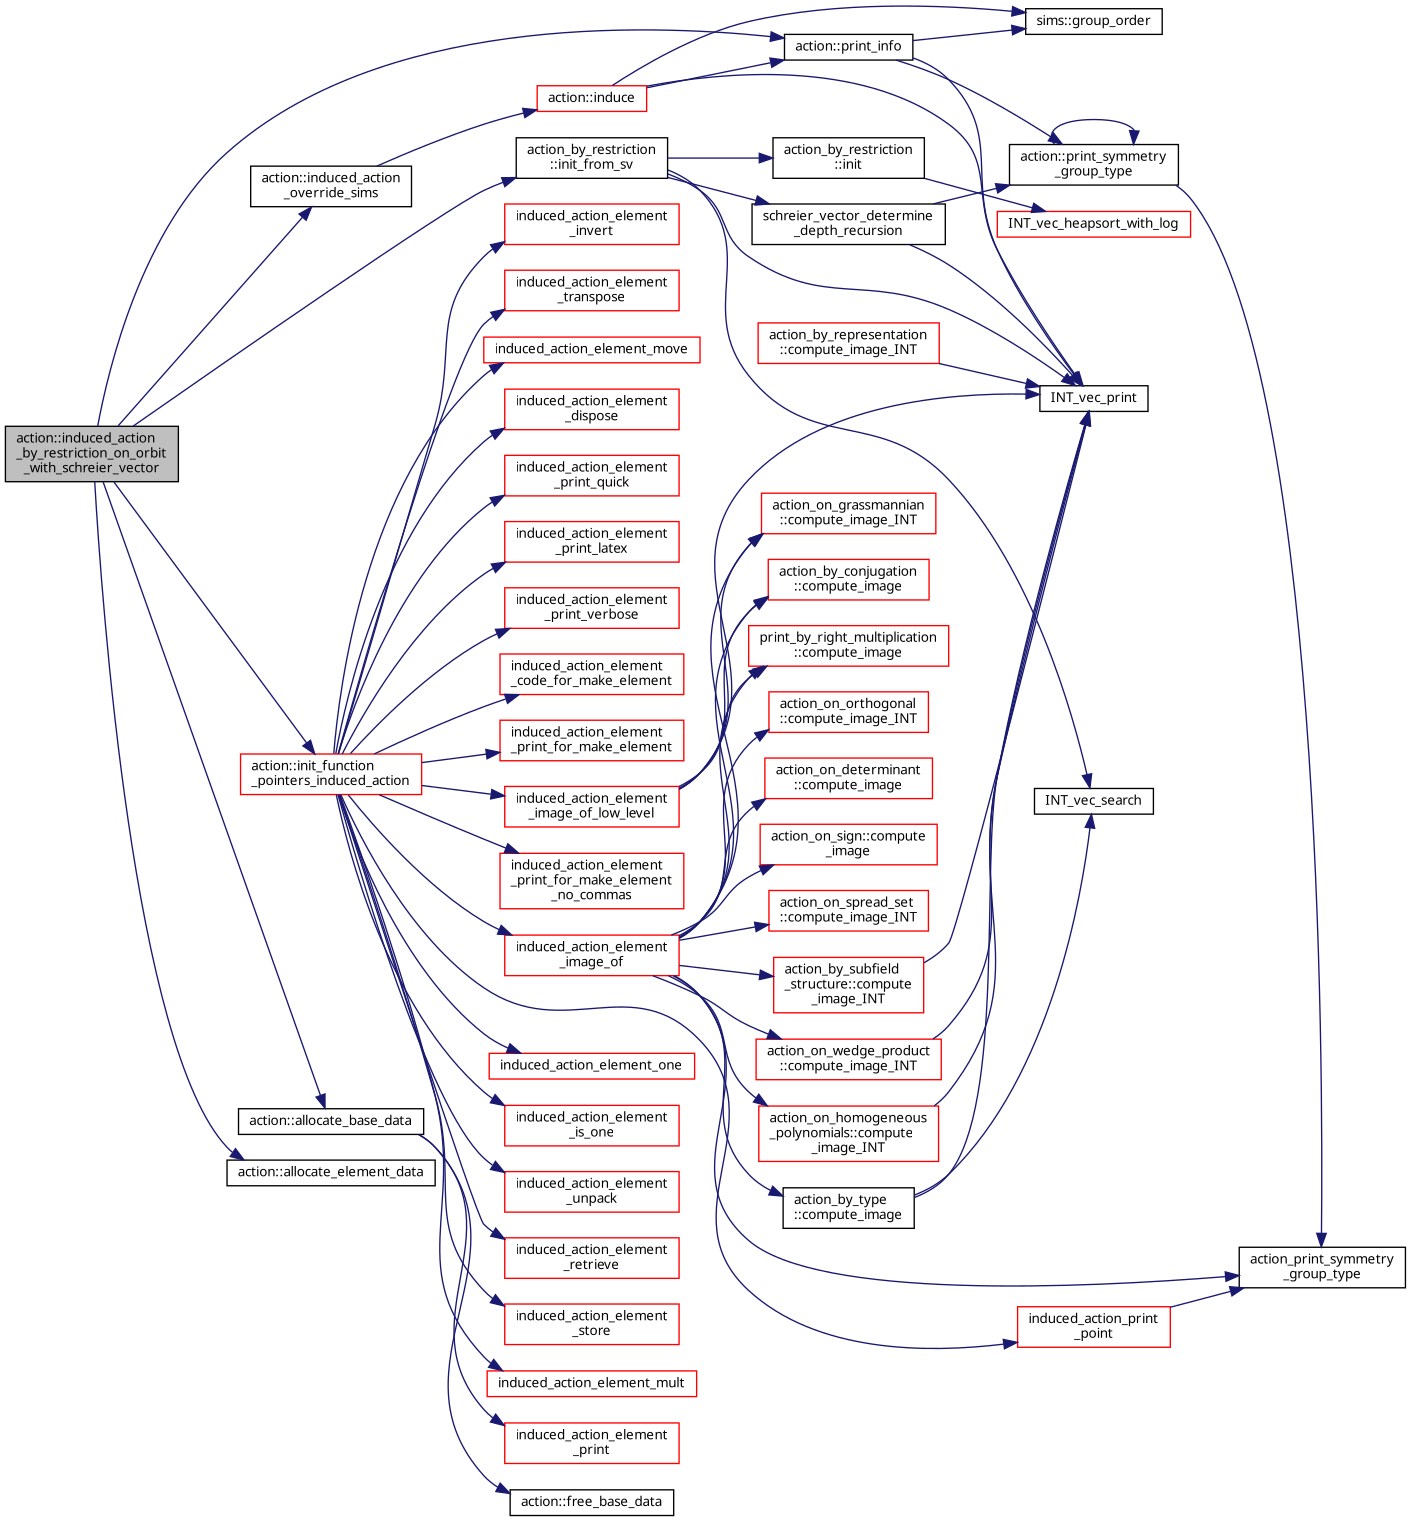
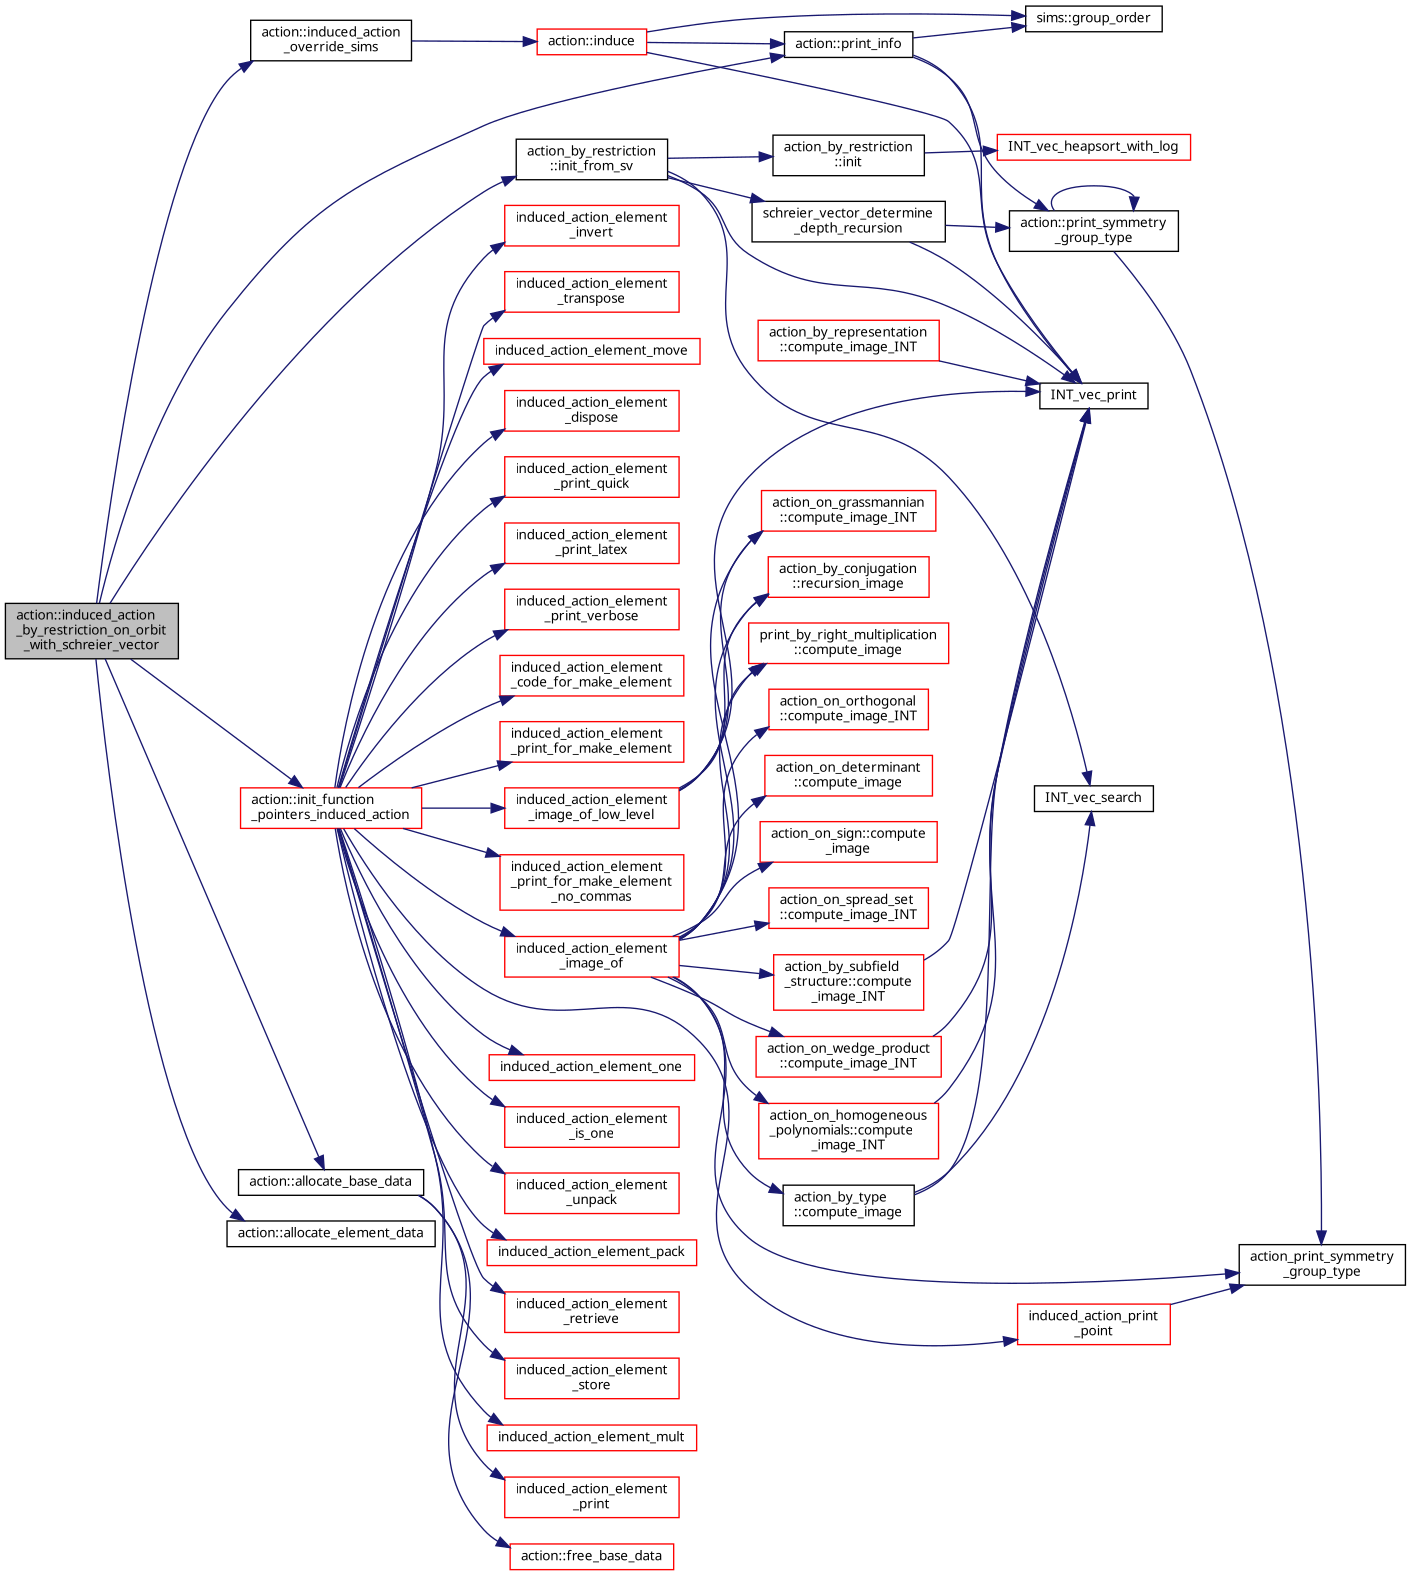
(849, 580) -> (849, 577)
none -> (592, 1253)
(592, 1503) -> (592, 1557)
